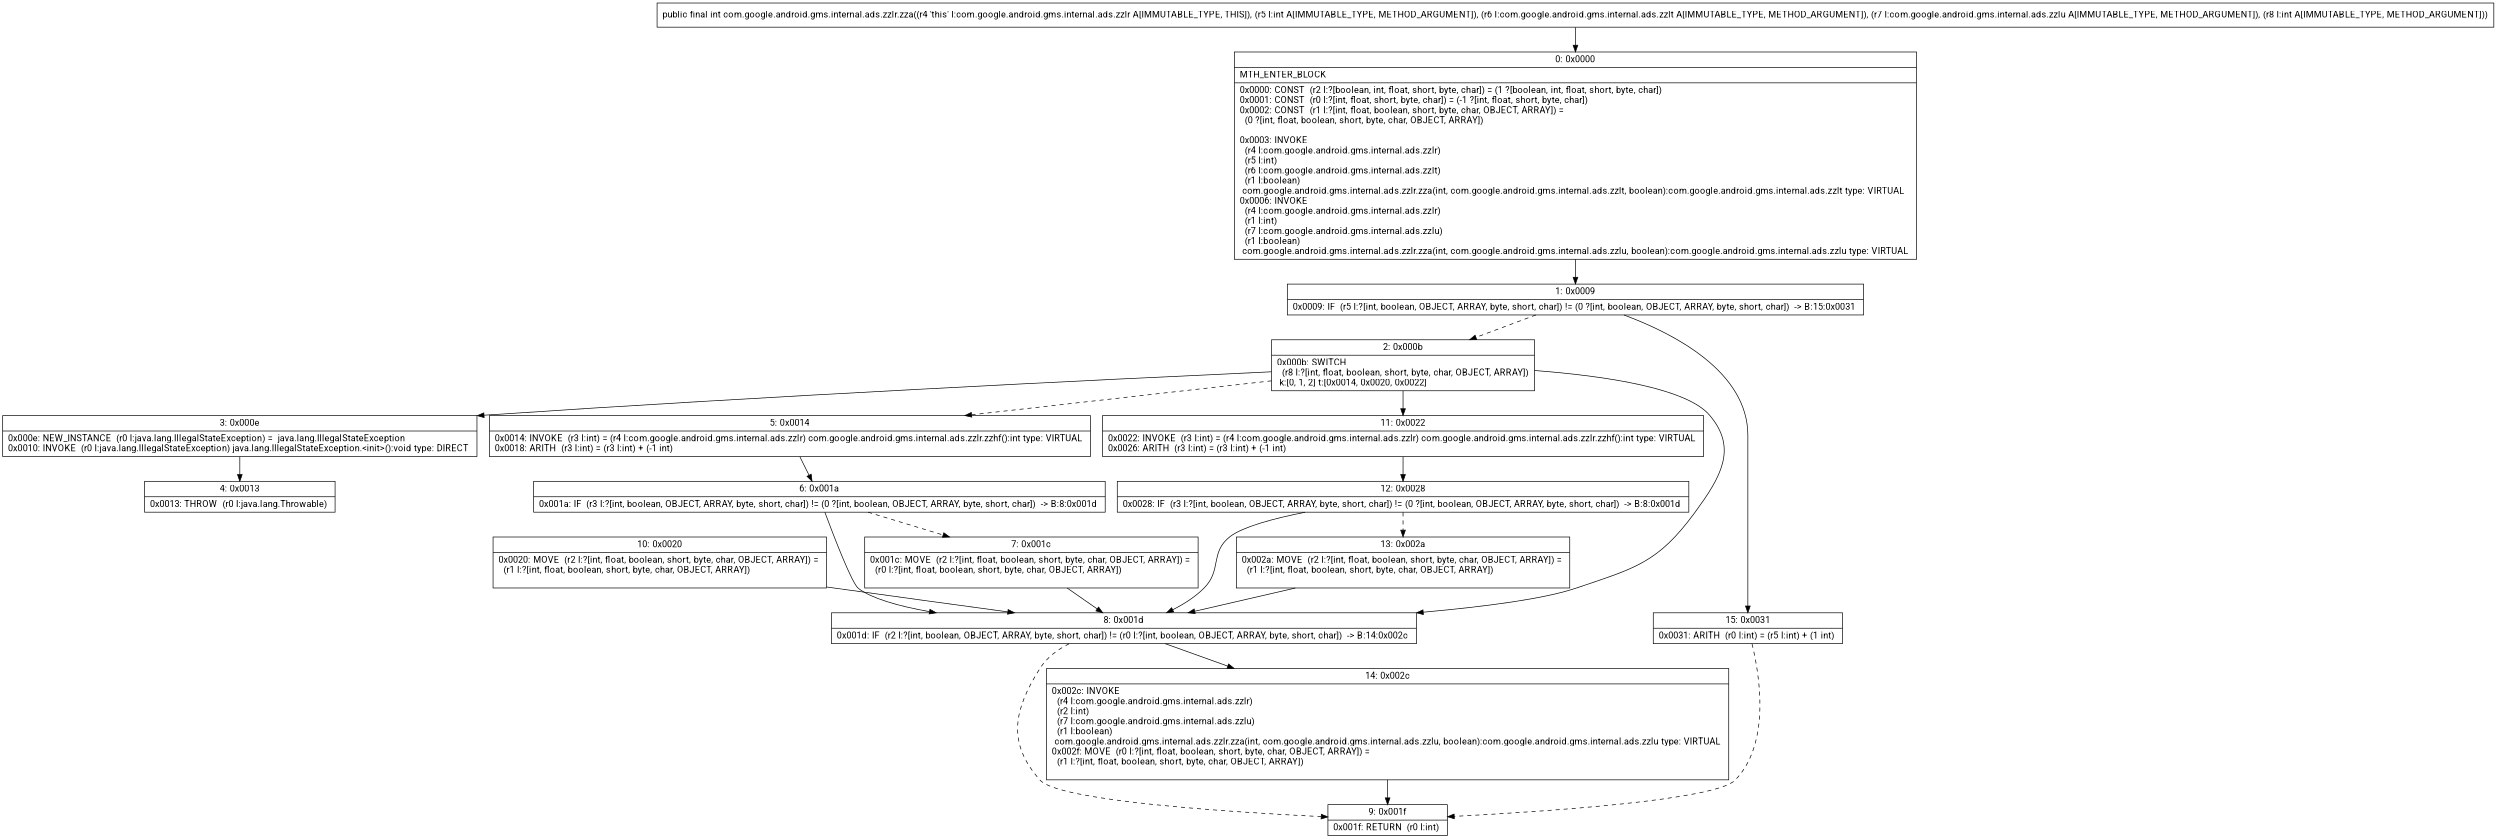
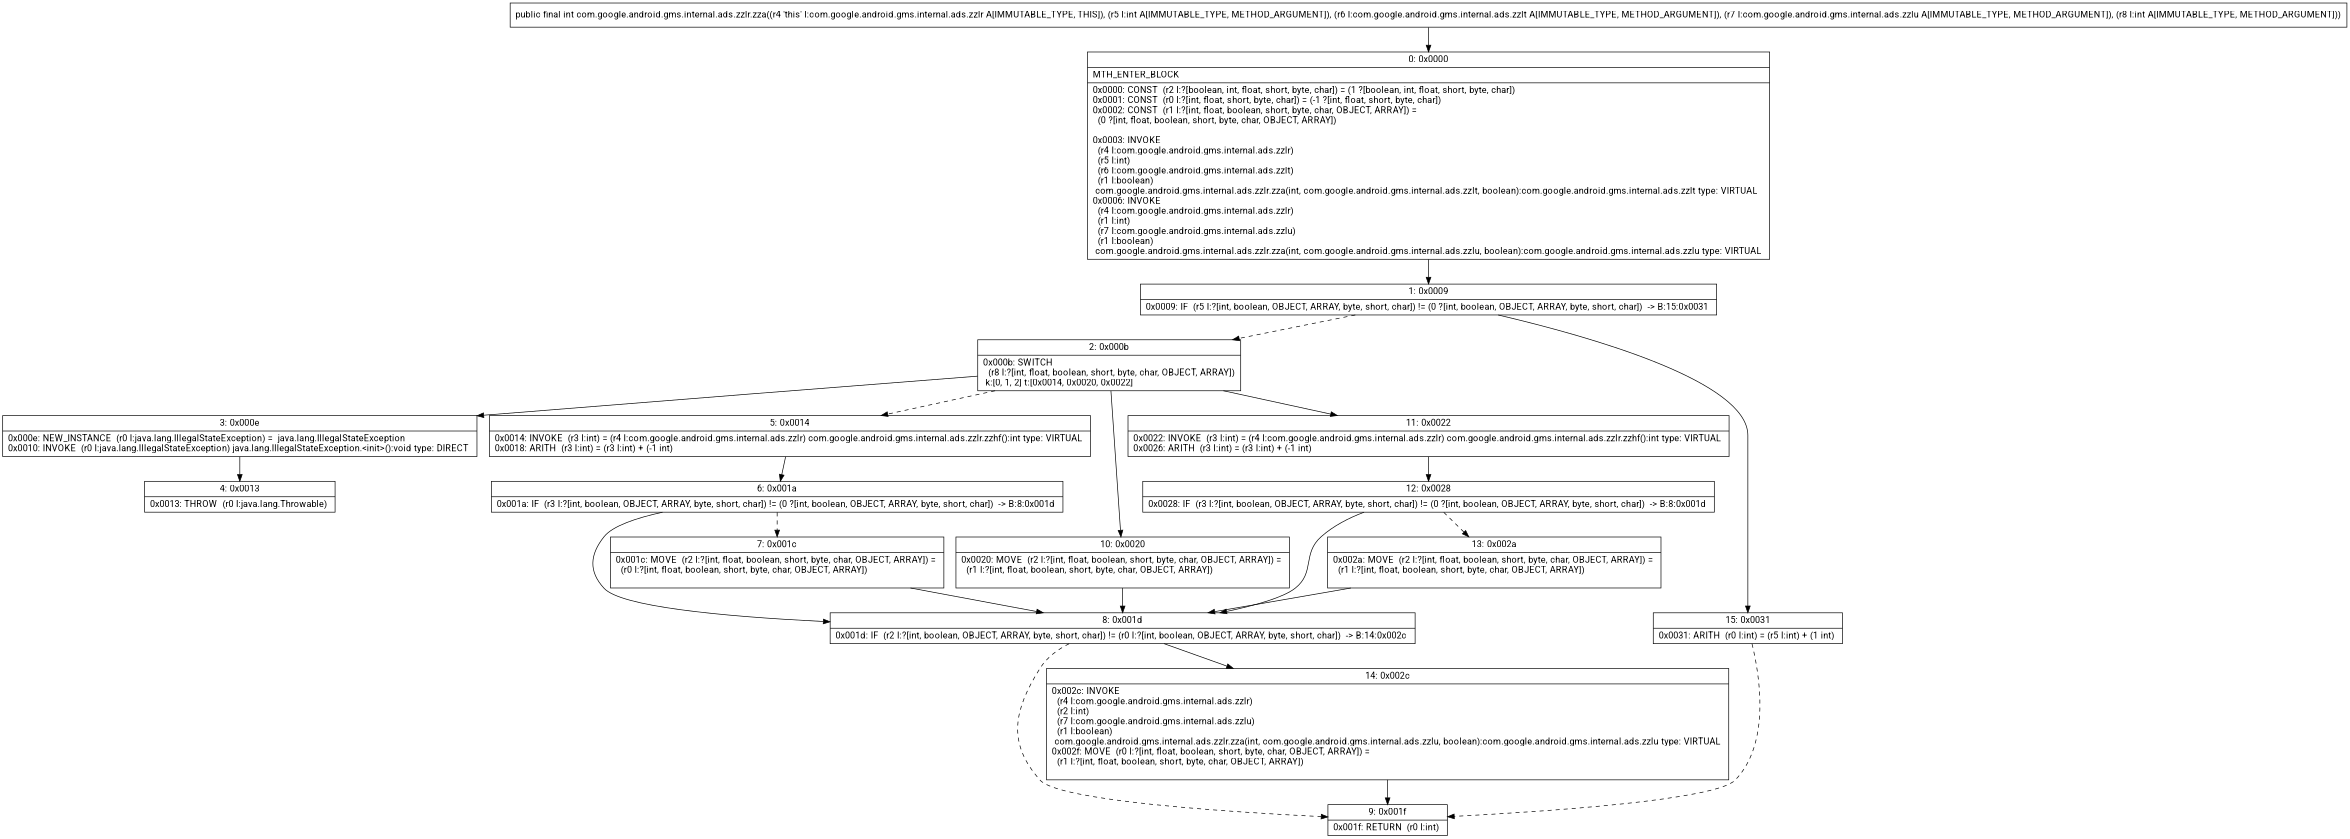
(1693, 515) -> (1116, 460)
